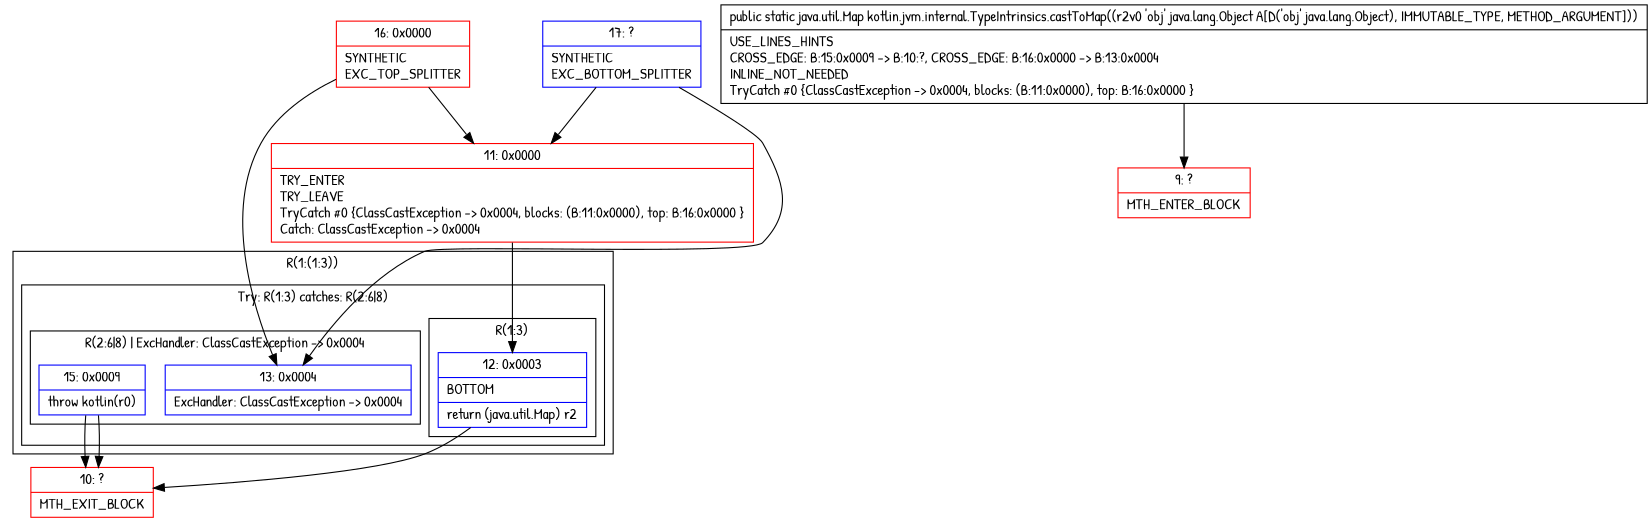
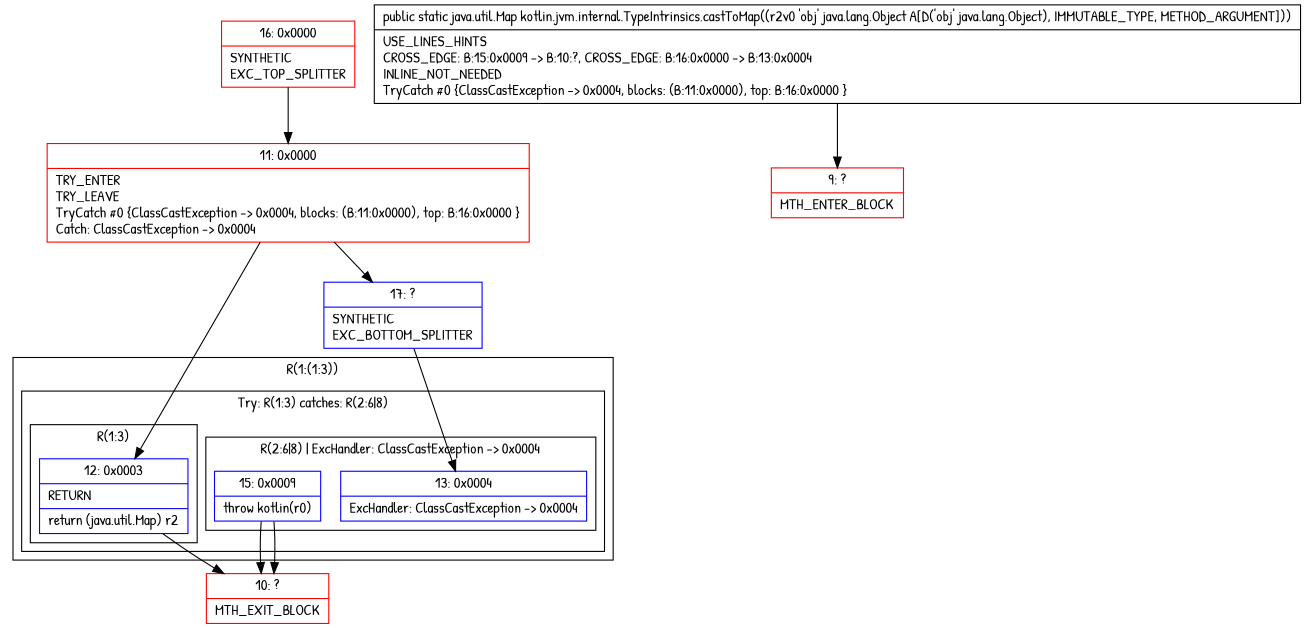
(577, 111) -> (349, 258)
(244, 200) -> none
(471, 389) -> (70, 496)
